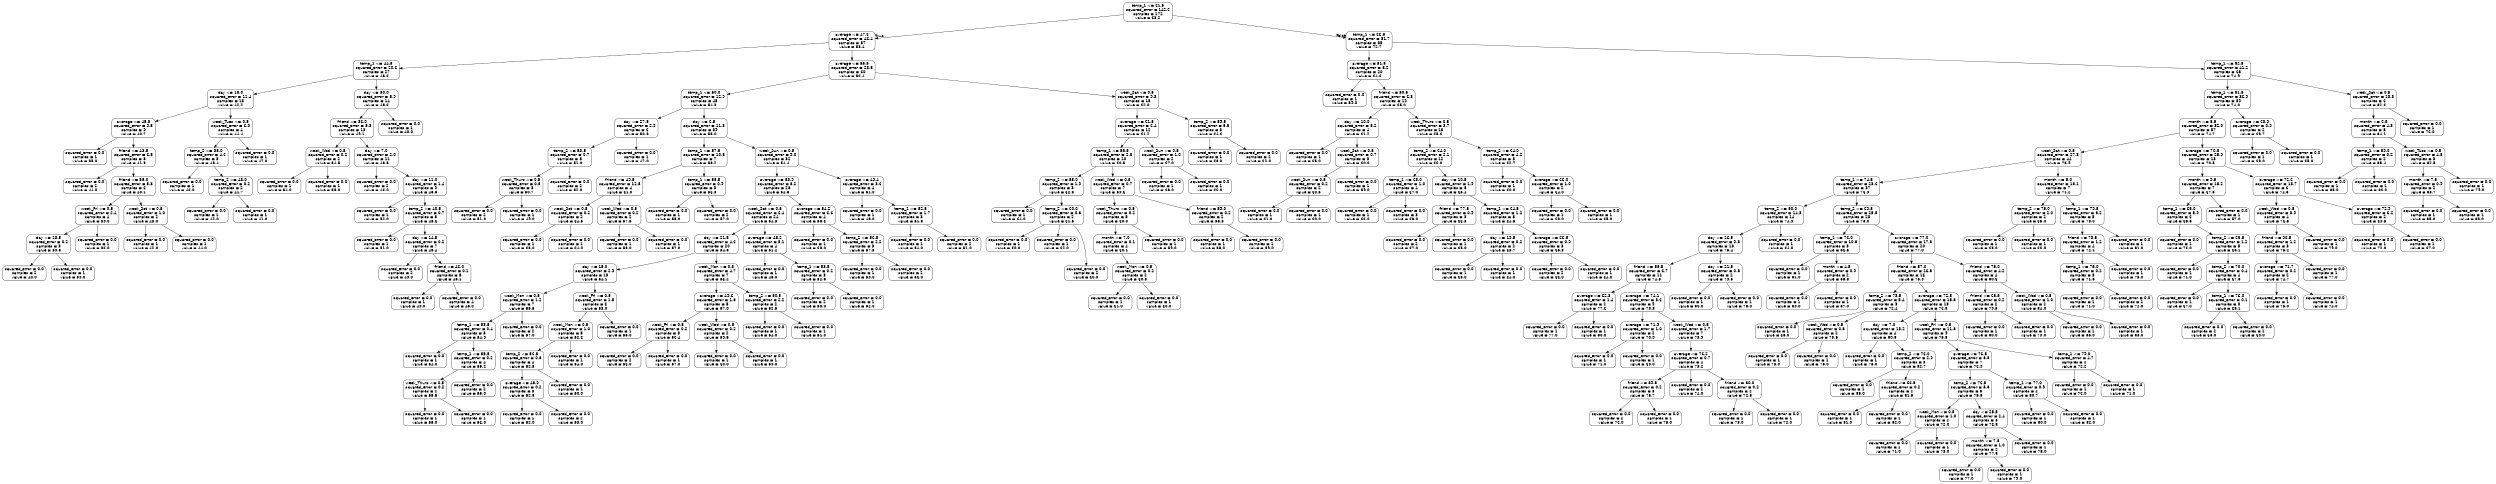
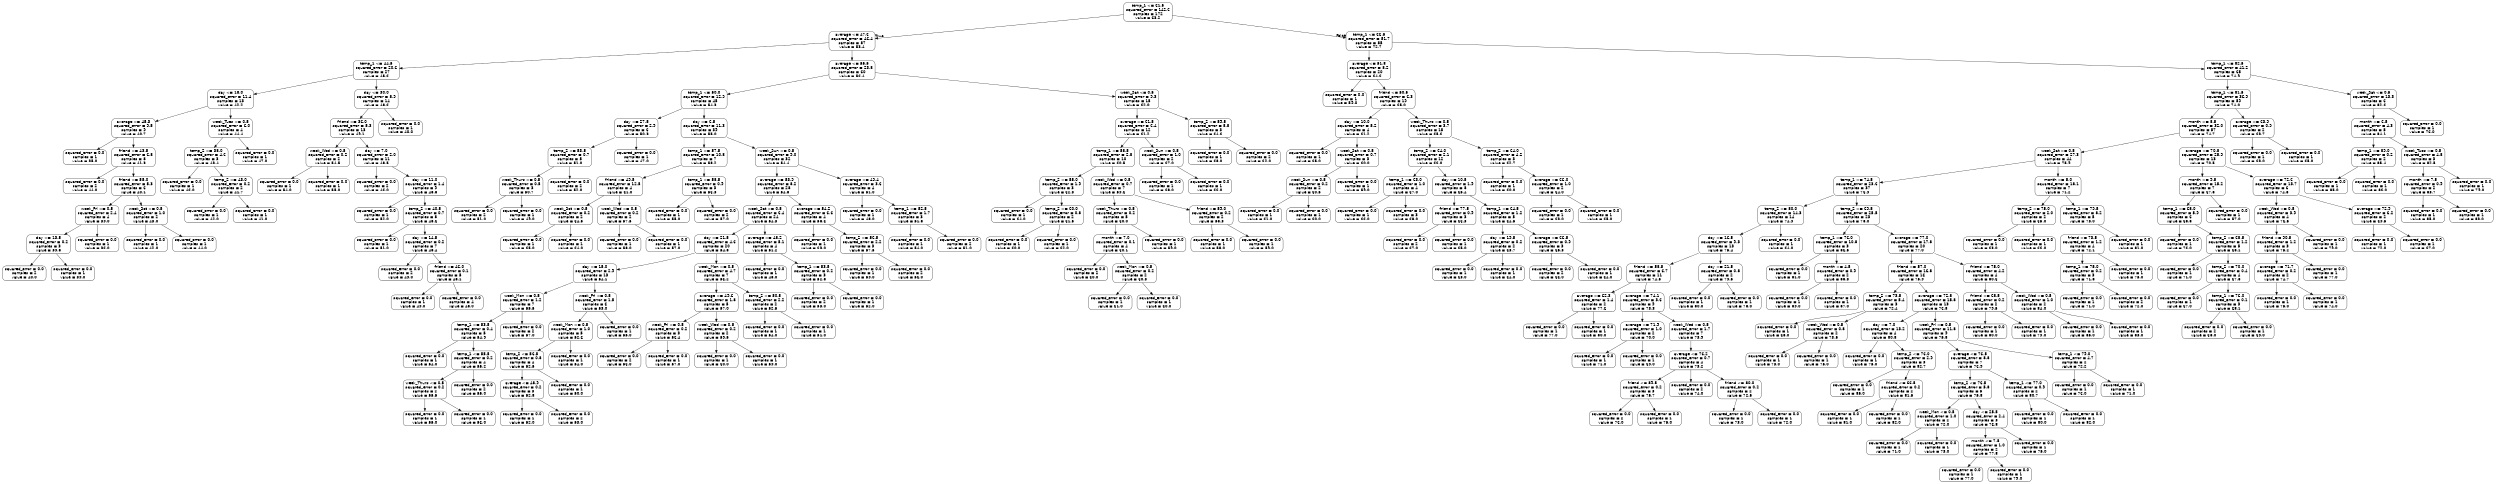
(2082, 228) -> none
(1084, 243) -> (1101, 259)
